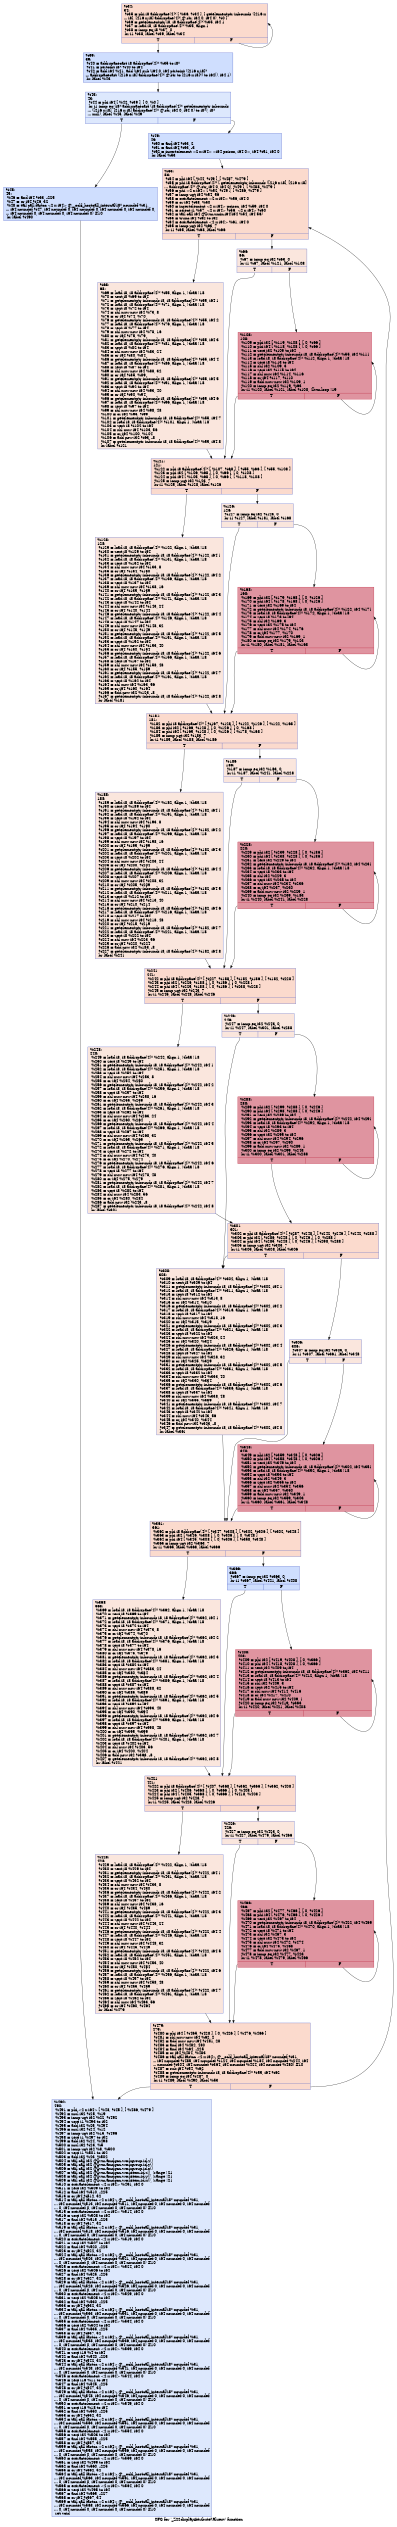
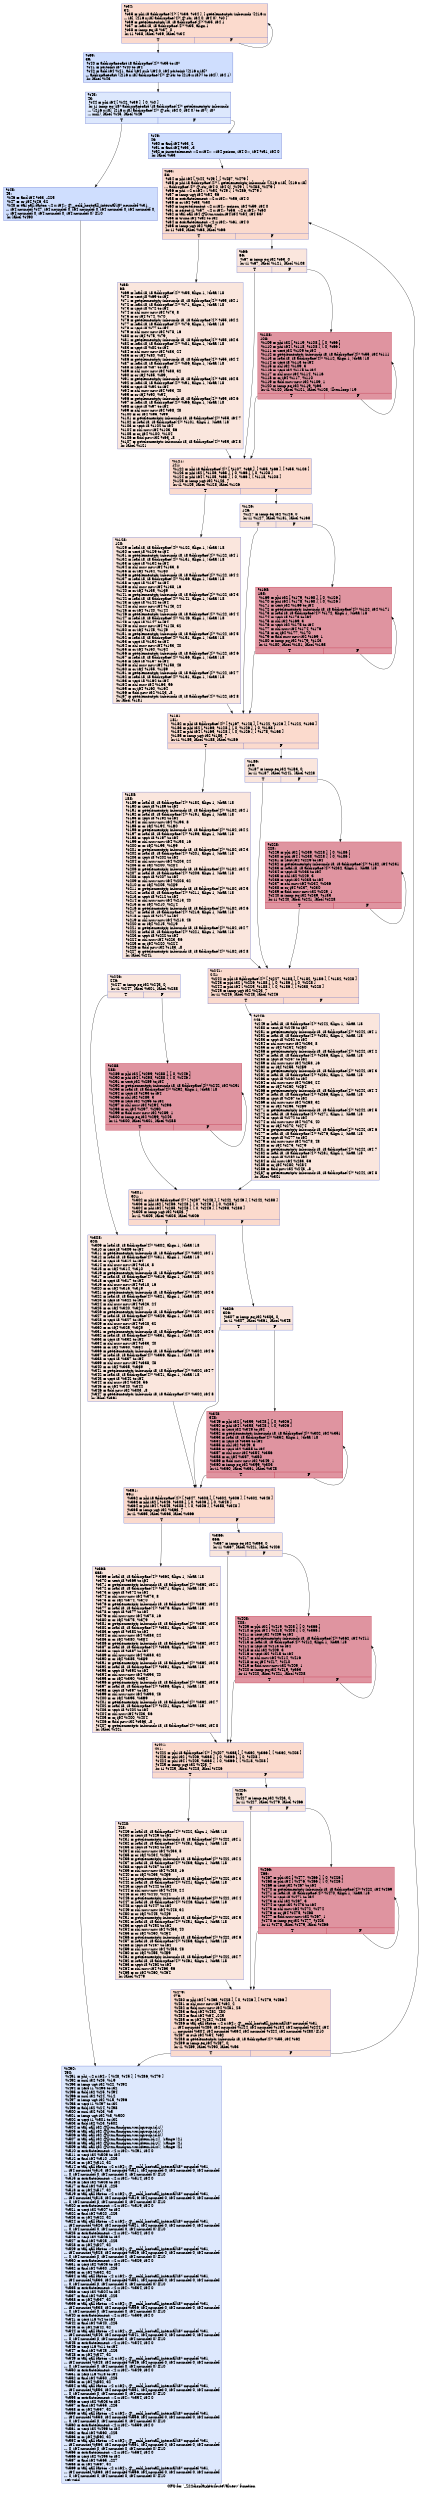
(258, 1007) -> none
(263, 1578) -> (246, 1545)
